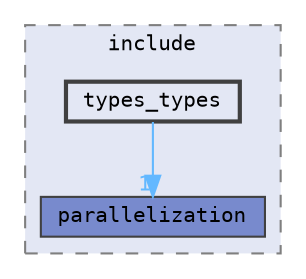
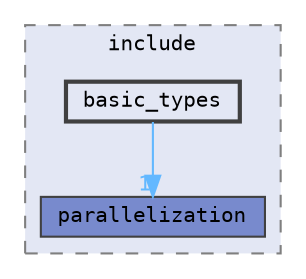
(153, 102) -> (153, 102)
